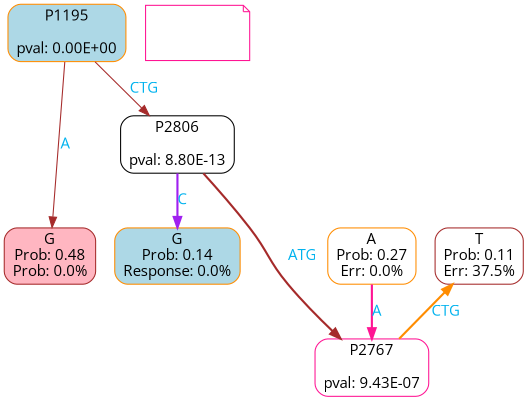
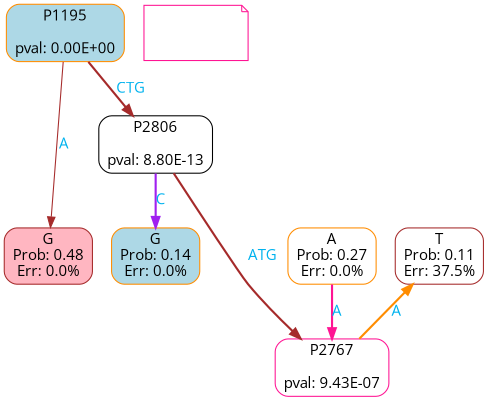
(118, 85) -> (107, 85)
(50, 256) -> (48, 256)
(177, 256) -> (156, 256)
(446, 312) -> (397, 312)
